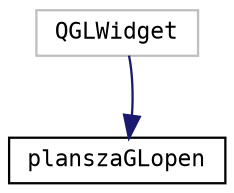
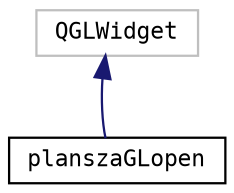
(132, 86) -> (102, 108)
